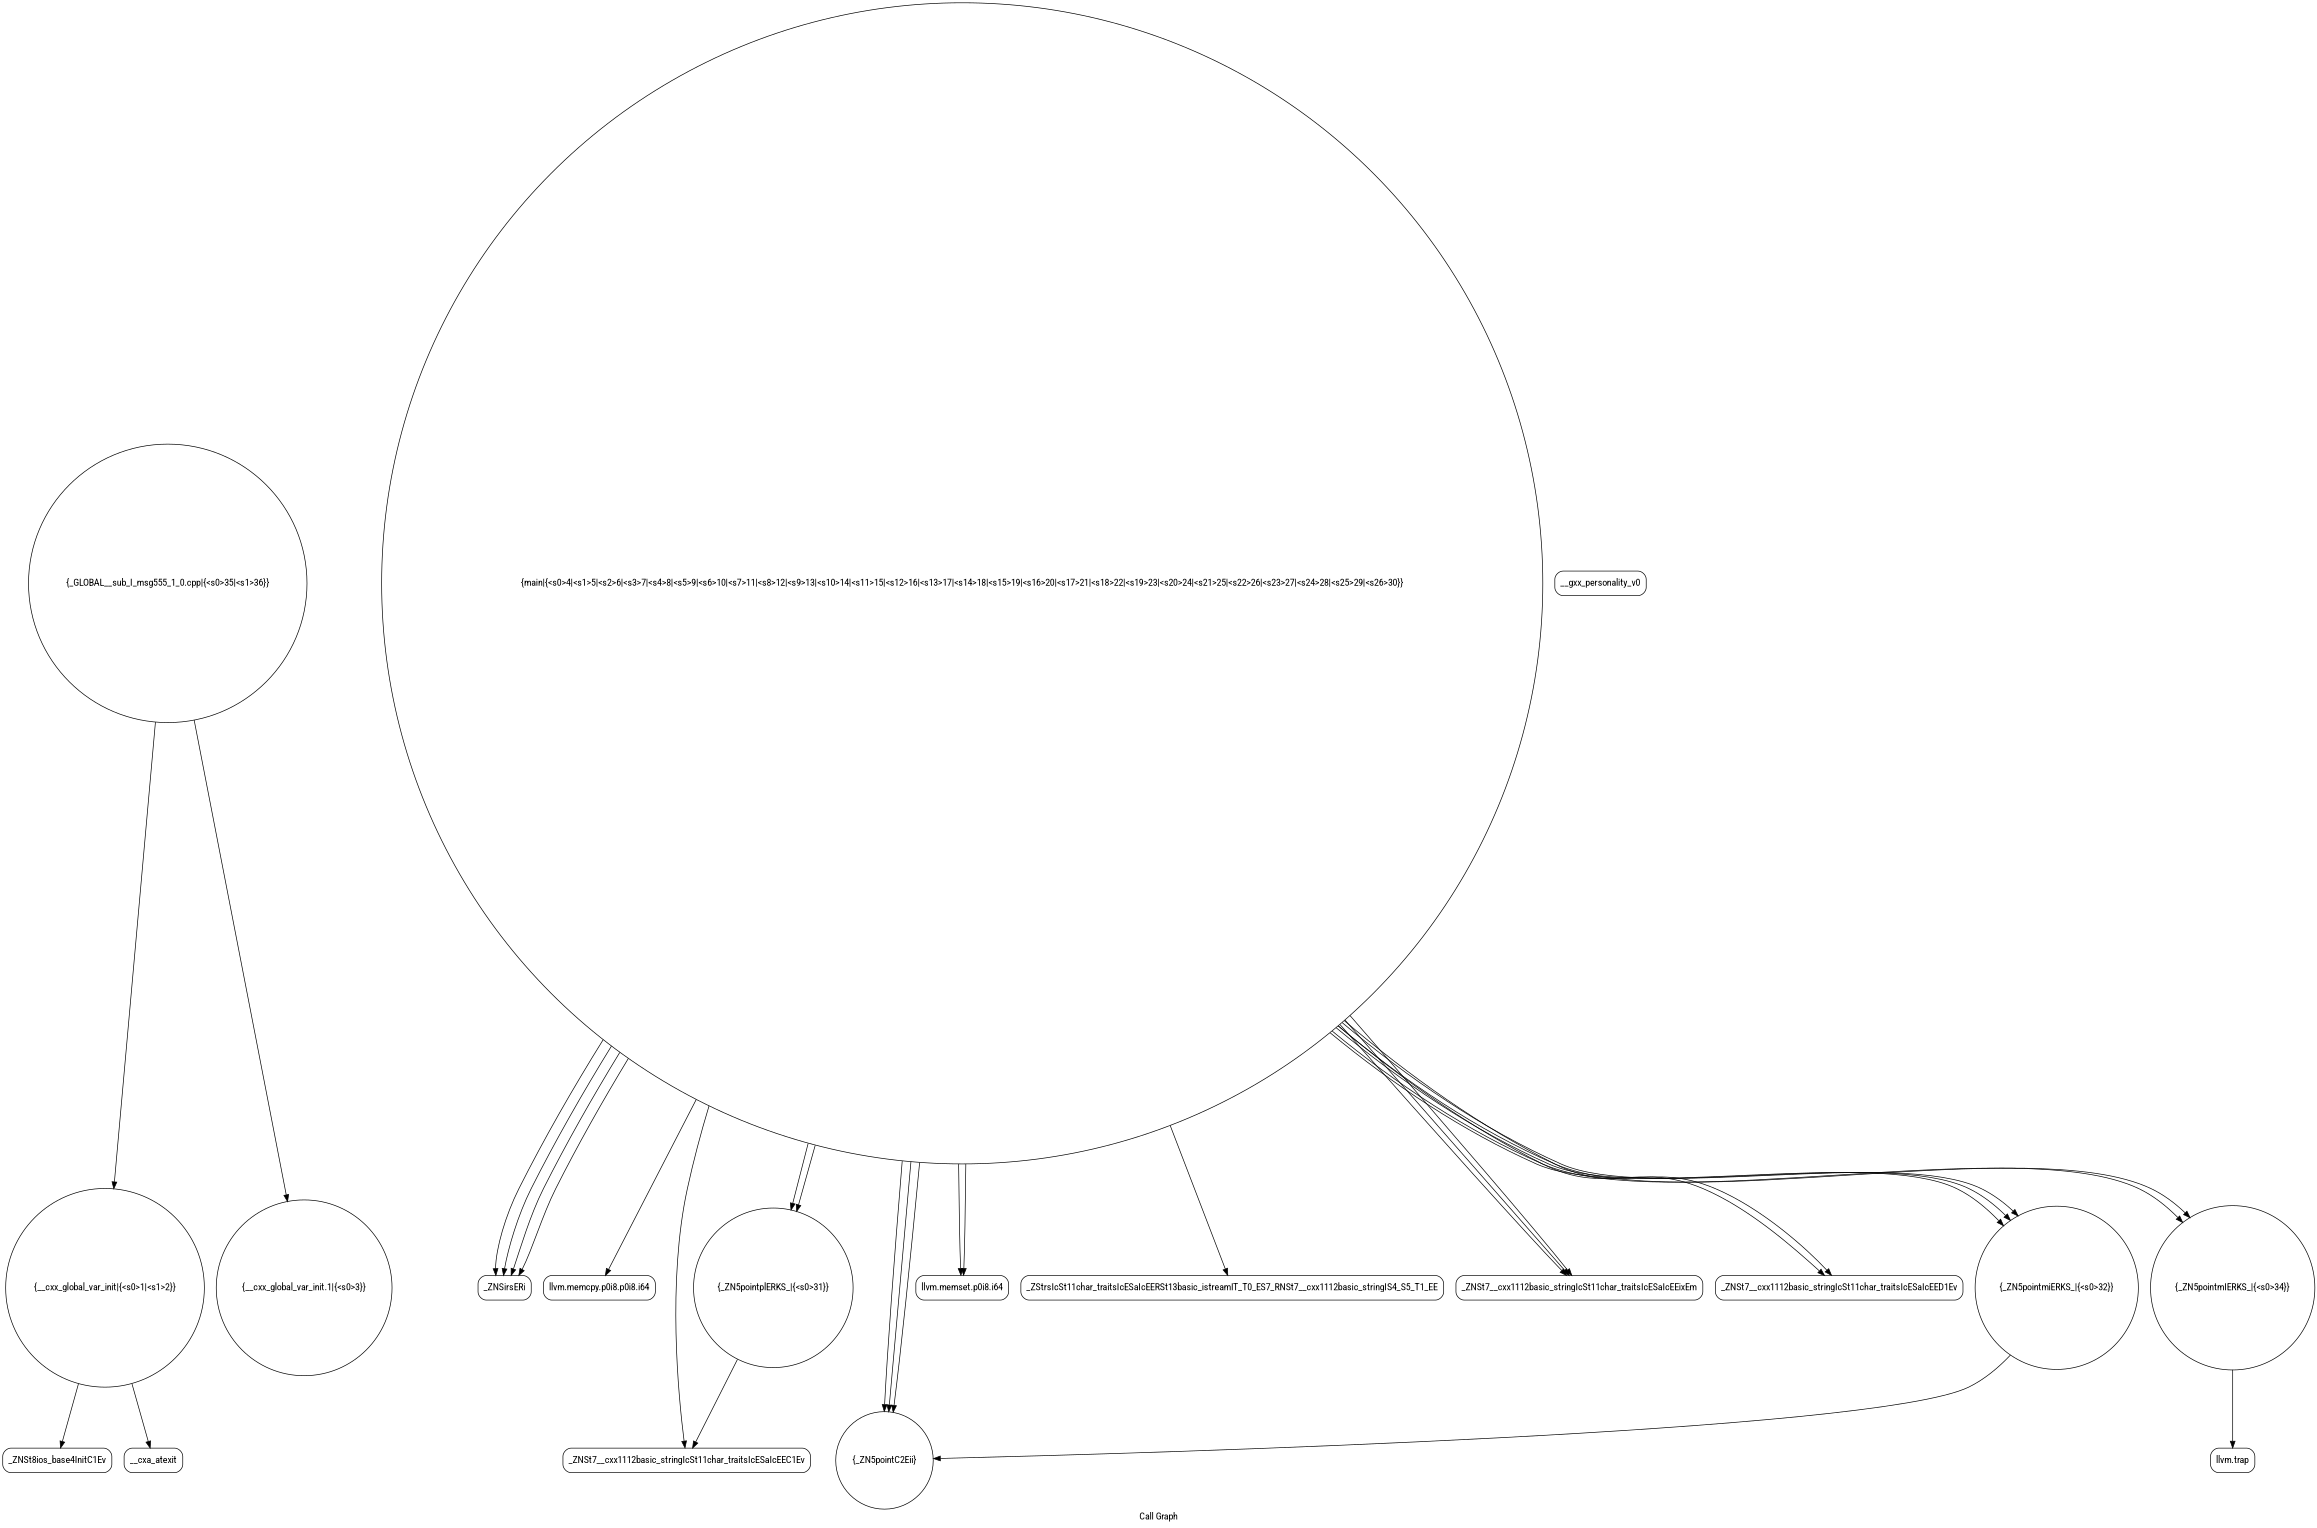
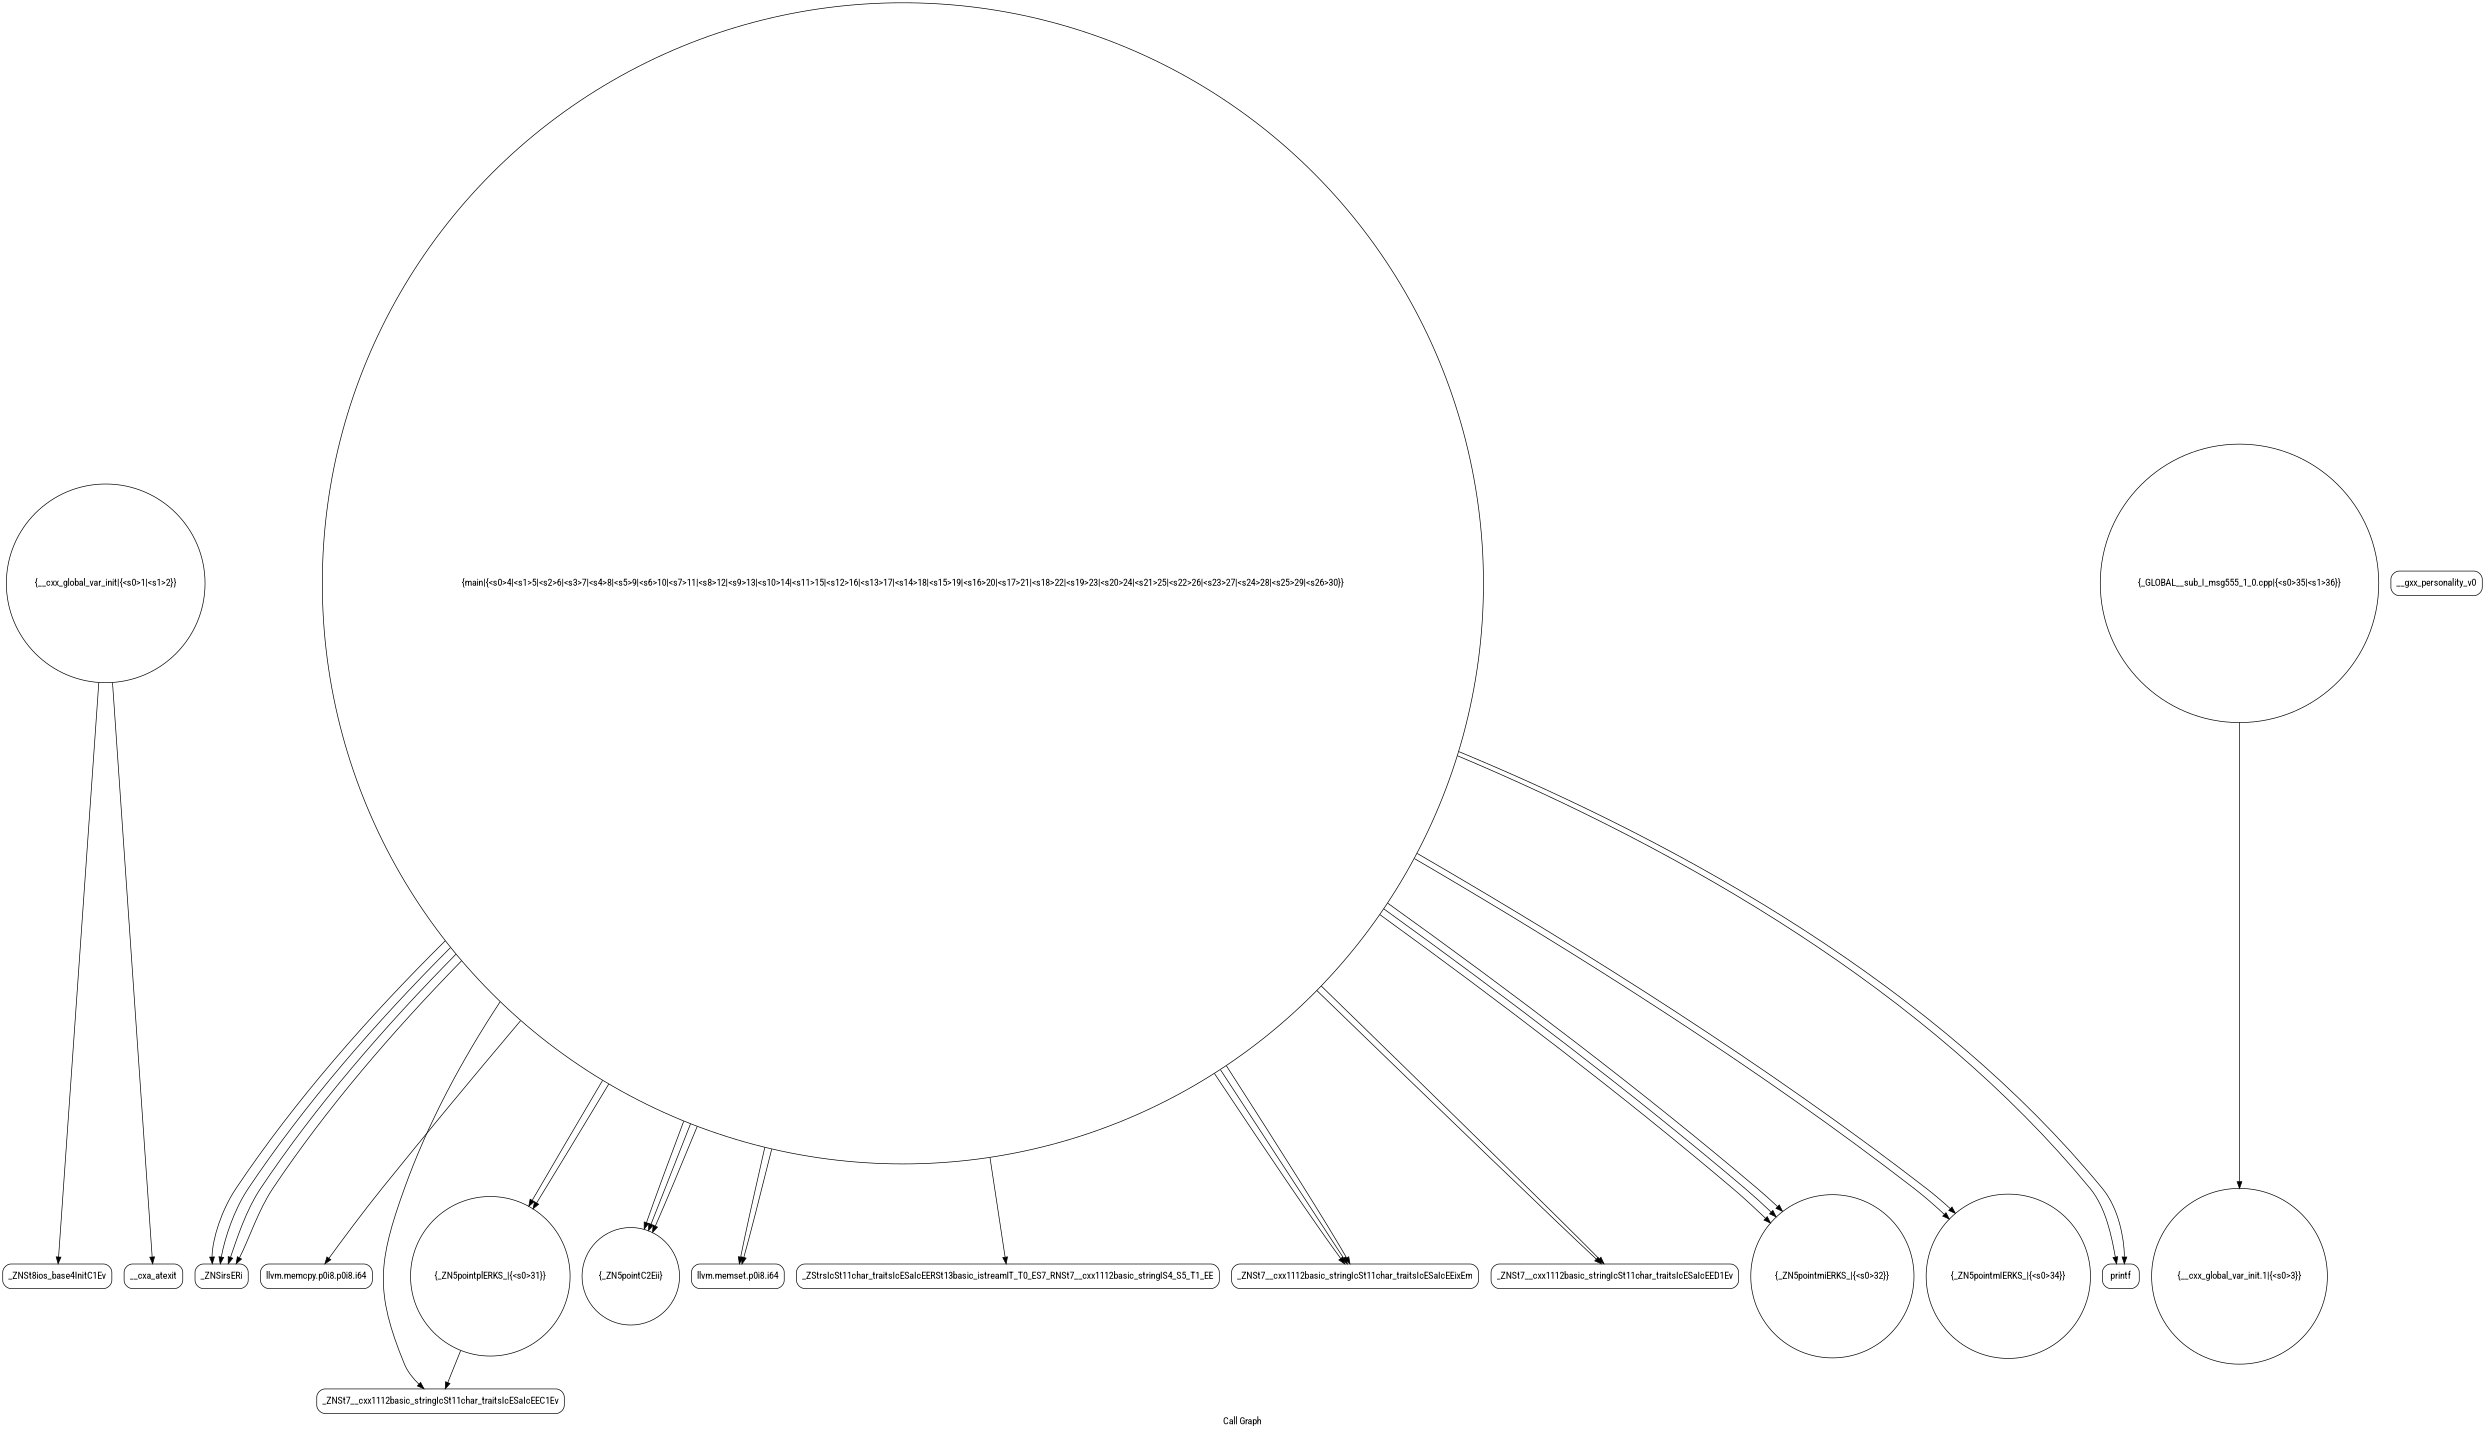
(135, 952) -> none
none -> (2121, 1276)
(1483, 1439) -> none
(2233, 1460) -> none
